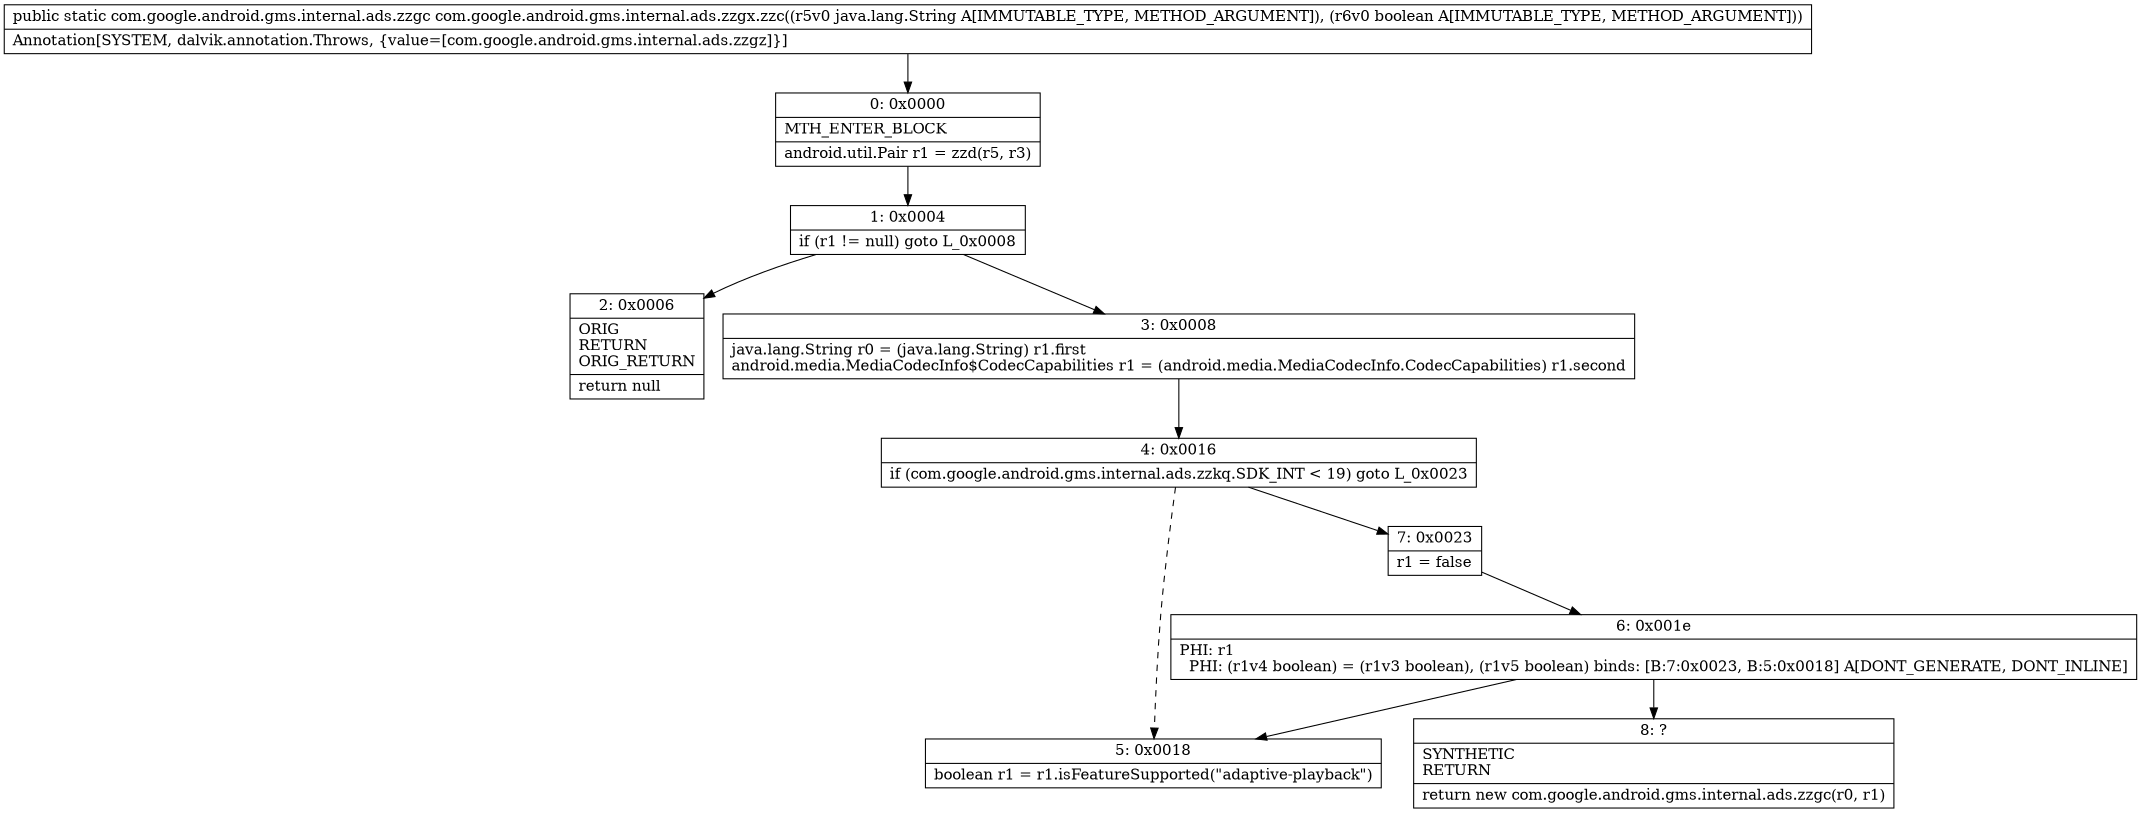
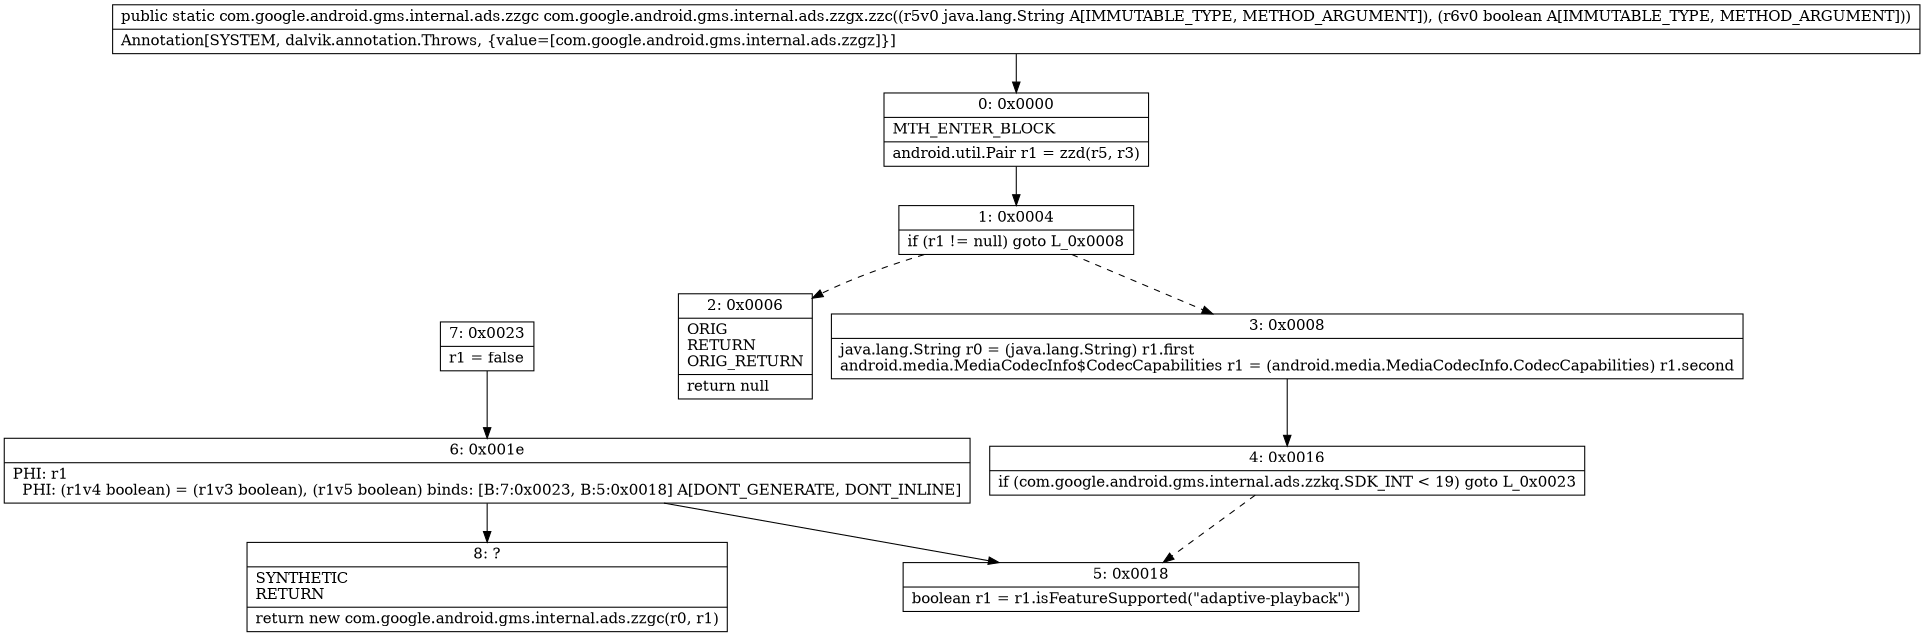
(764, 272) -> (872, 272)
(1029, 282) -> (1137, 282)
(1313, 509) -> none
